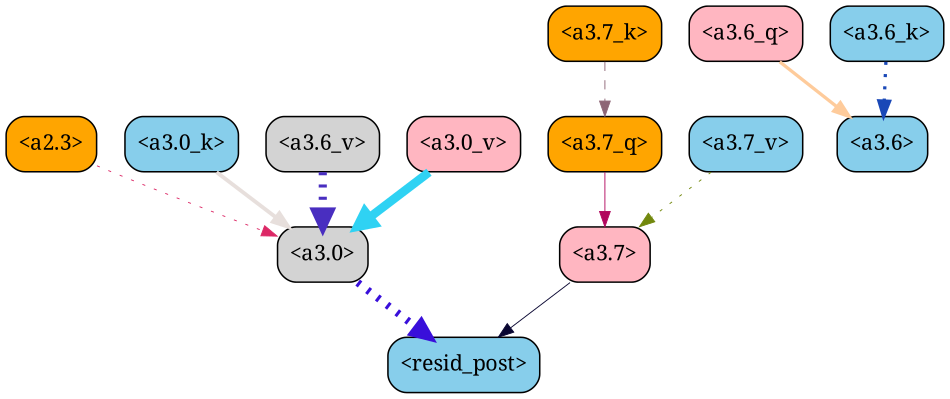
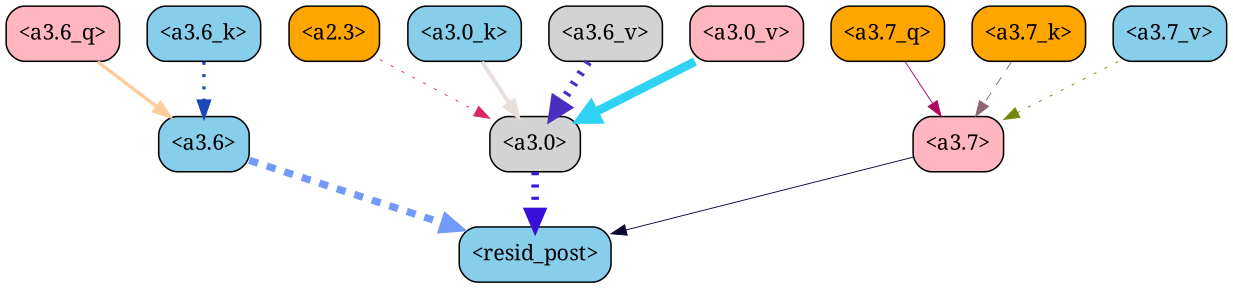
(605, 81) -> (998, 82)
none -> (347, 192)
